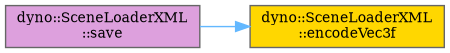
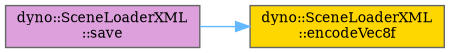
(347, 27) -> (347, 27)
